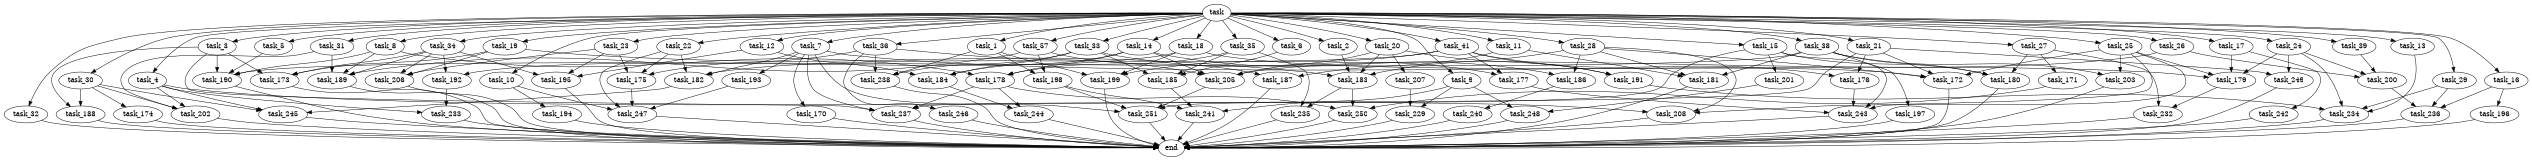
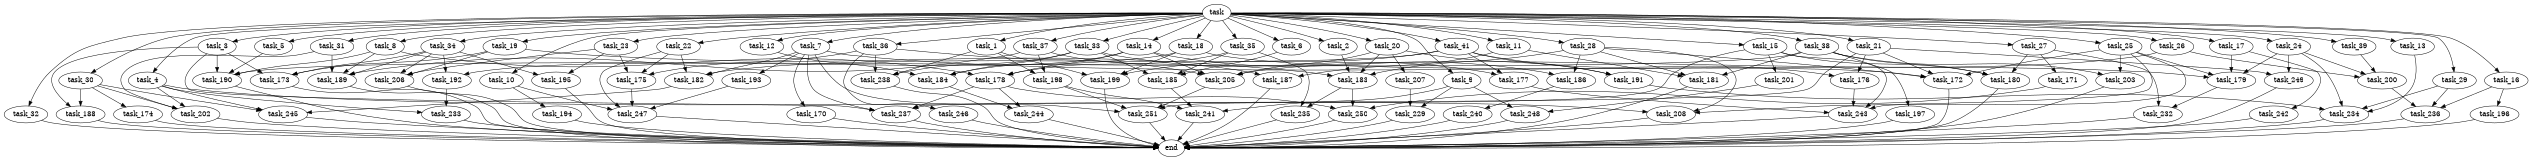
(1035, 47) -> (1035, 47)
(698, 57) -> none
